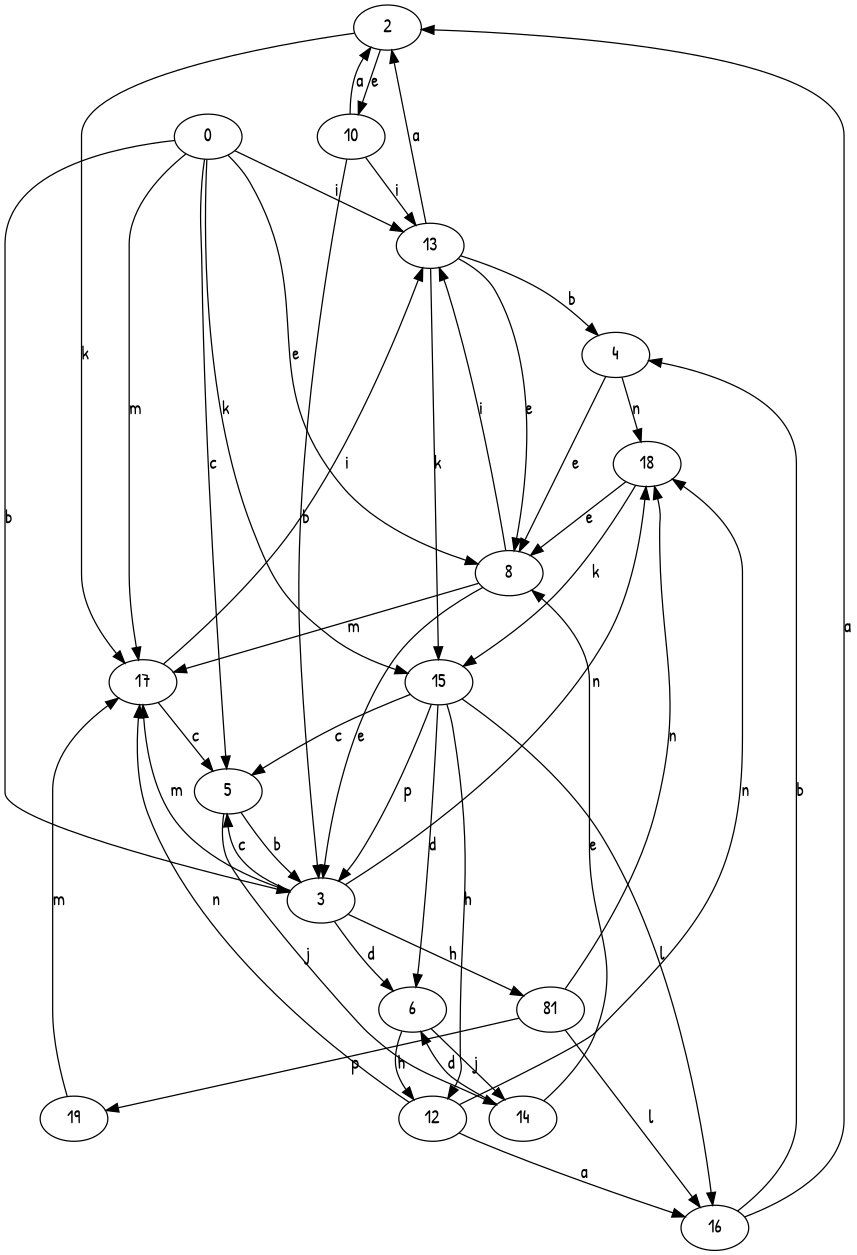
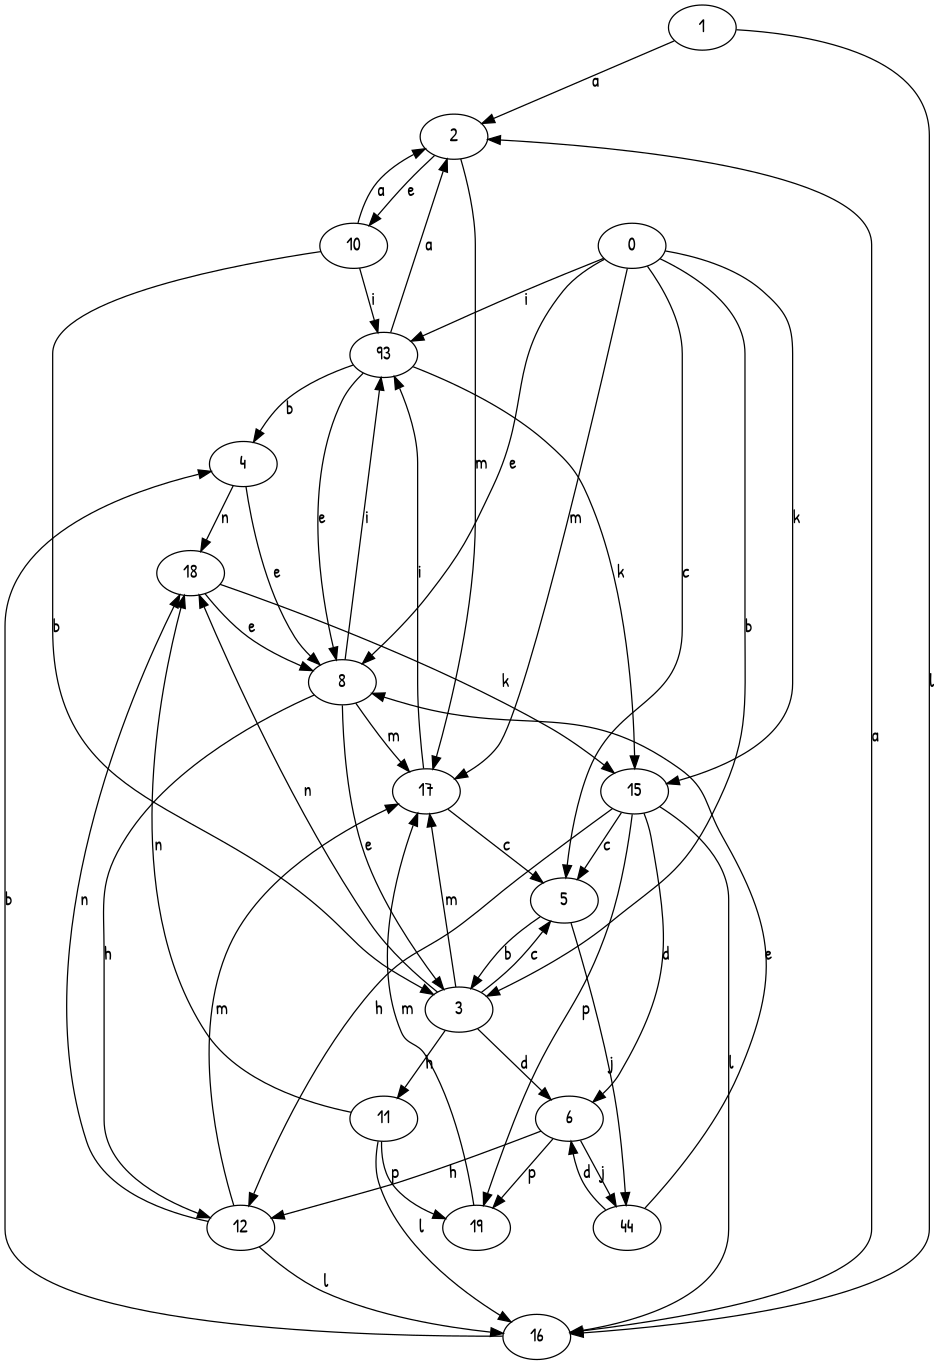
none -> (702, 28)
(430, 246) -> (384, 355)
(86, 355) -> (482, 464)
(394, 791) -> (571, 1008)
(216, 900) -> (222, 1010)
none -> (104, 927)
(551, 1010) -> (384, 1119)
(523, 1119) -> (627, 1228)
none -> (527, 1168)
(584, 1173) -> (326, 1282)
